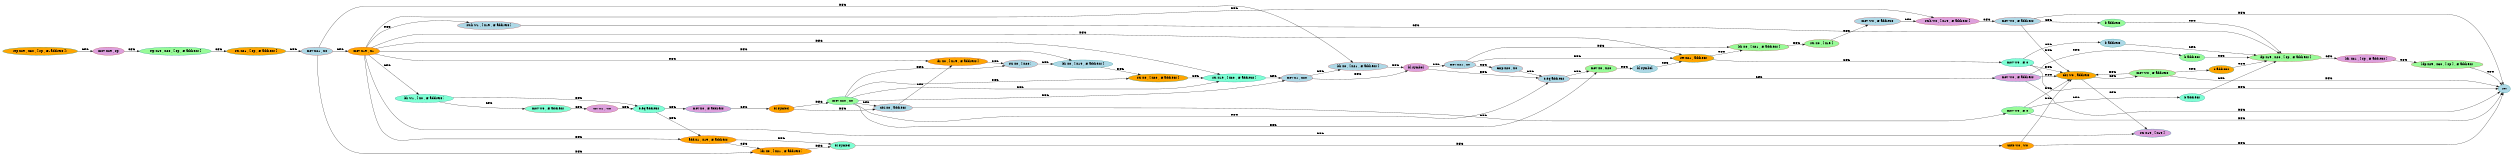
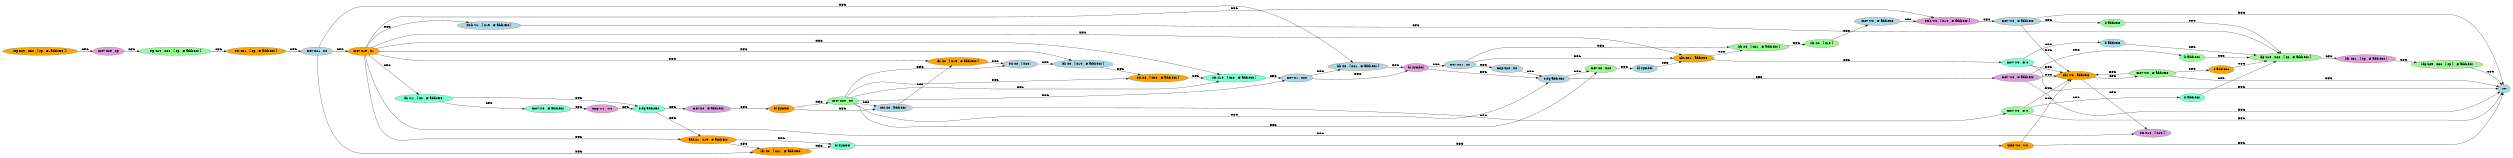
(1693, 58) -> (1693, 58)
(602, 109) -> (602, 109)
